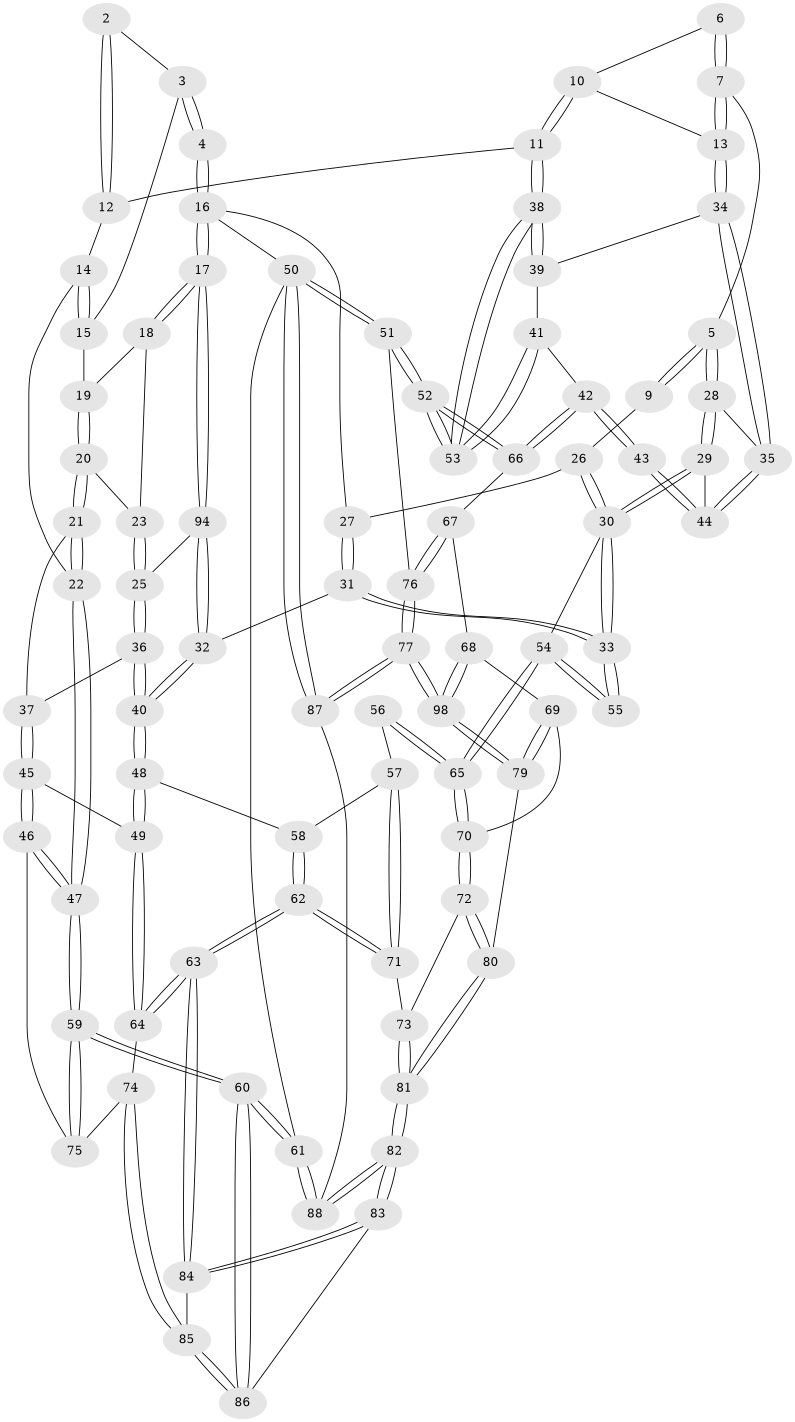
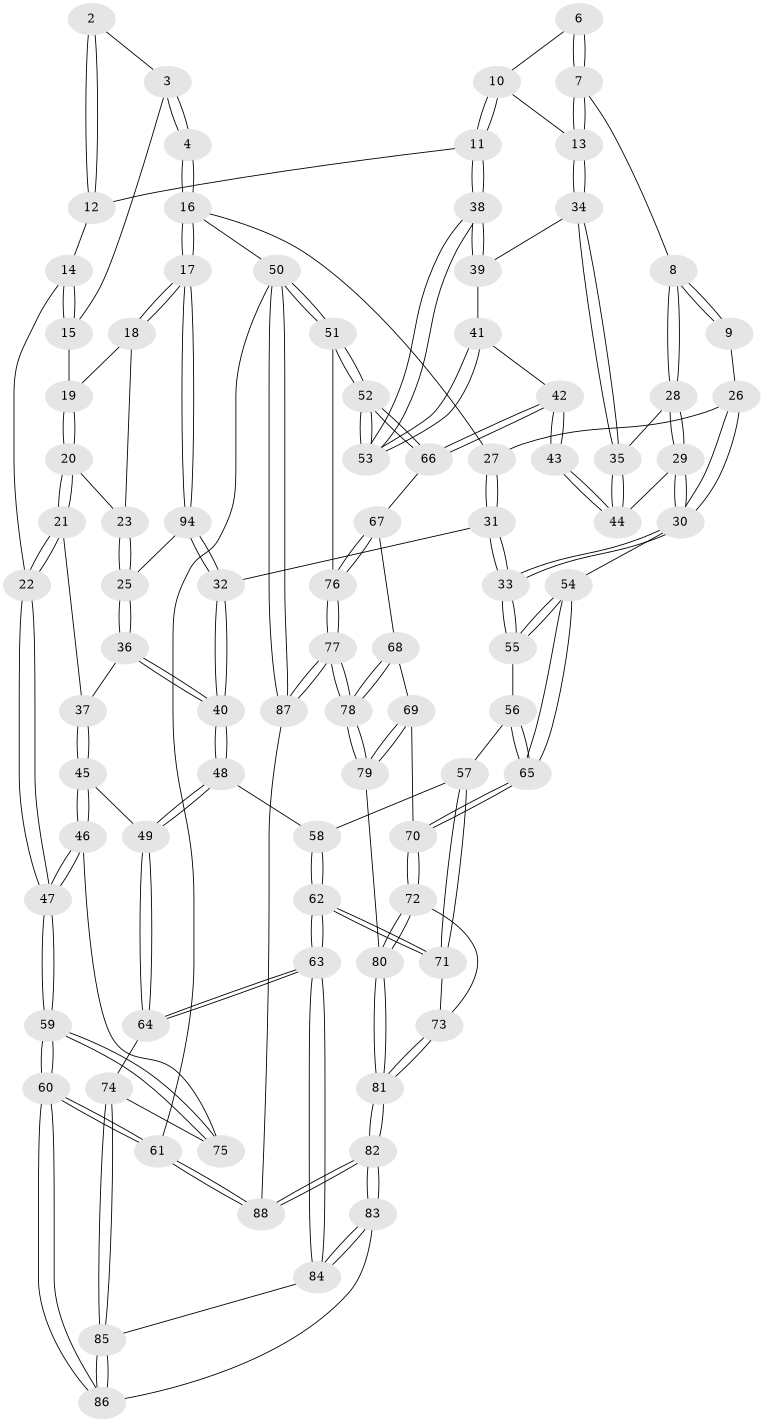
(712, 334) -> (674, 271)
none -> (513, 680)
(441, 711) -> (349, 711)
